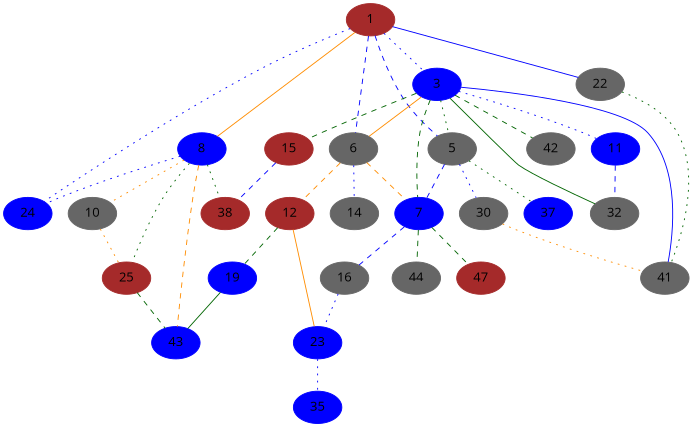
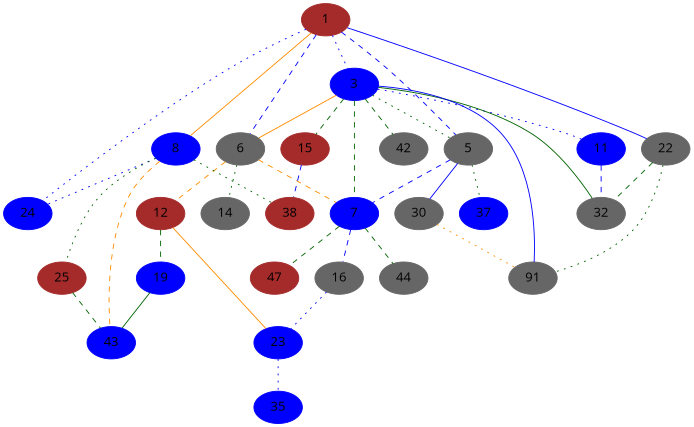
(354, 181) -> (234, 175)
(468, 181) -> (444, 181)
none -> (634, 181)
(92, 214) -> none
(665, 278) -> (533, 278)
